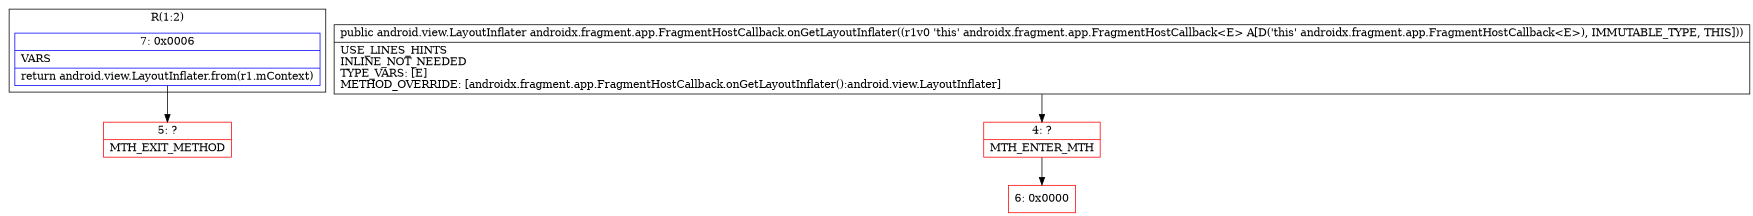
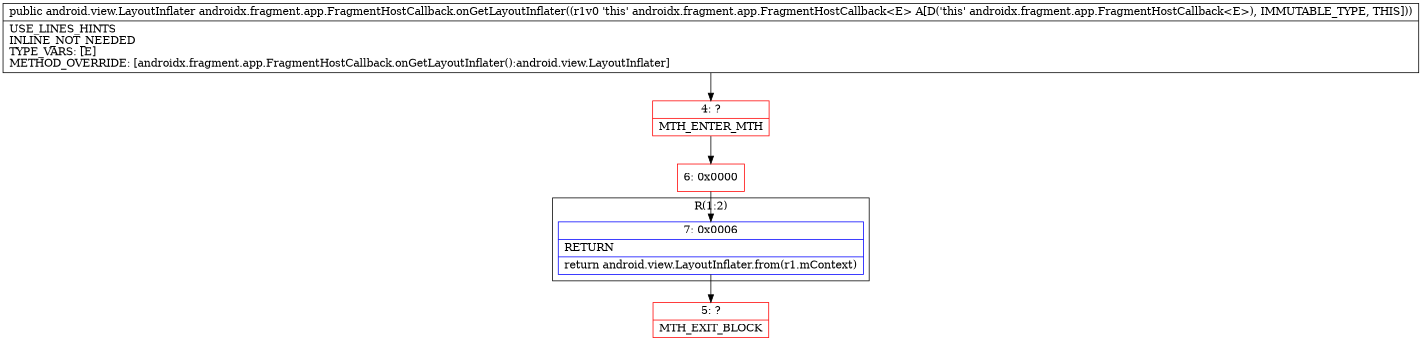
(36, 59) -> (589, 248)
(167, 148) -> (711, 328)
none -> (711, 203)
